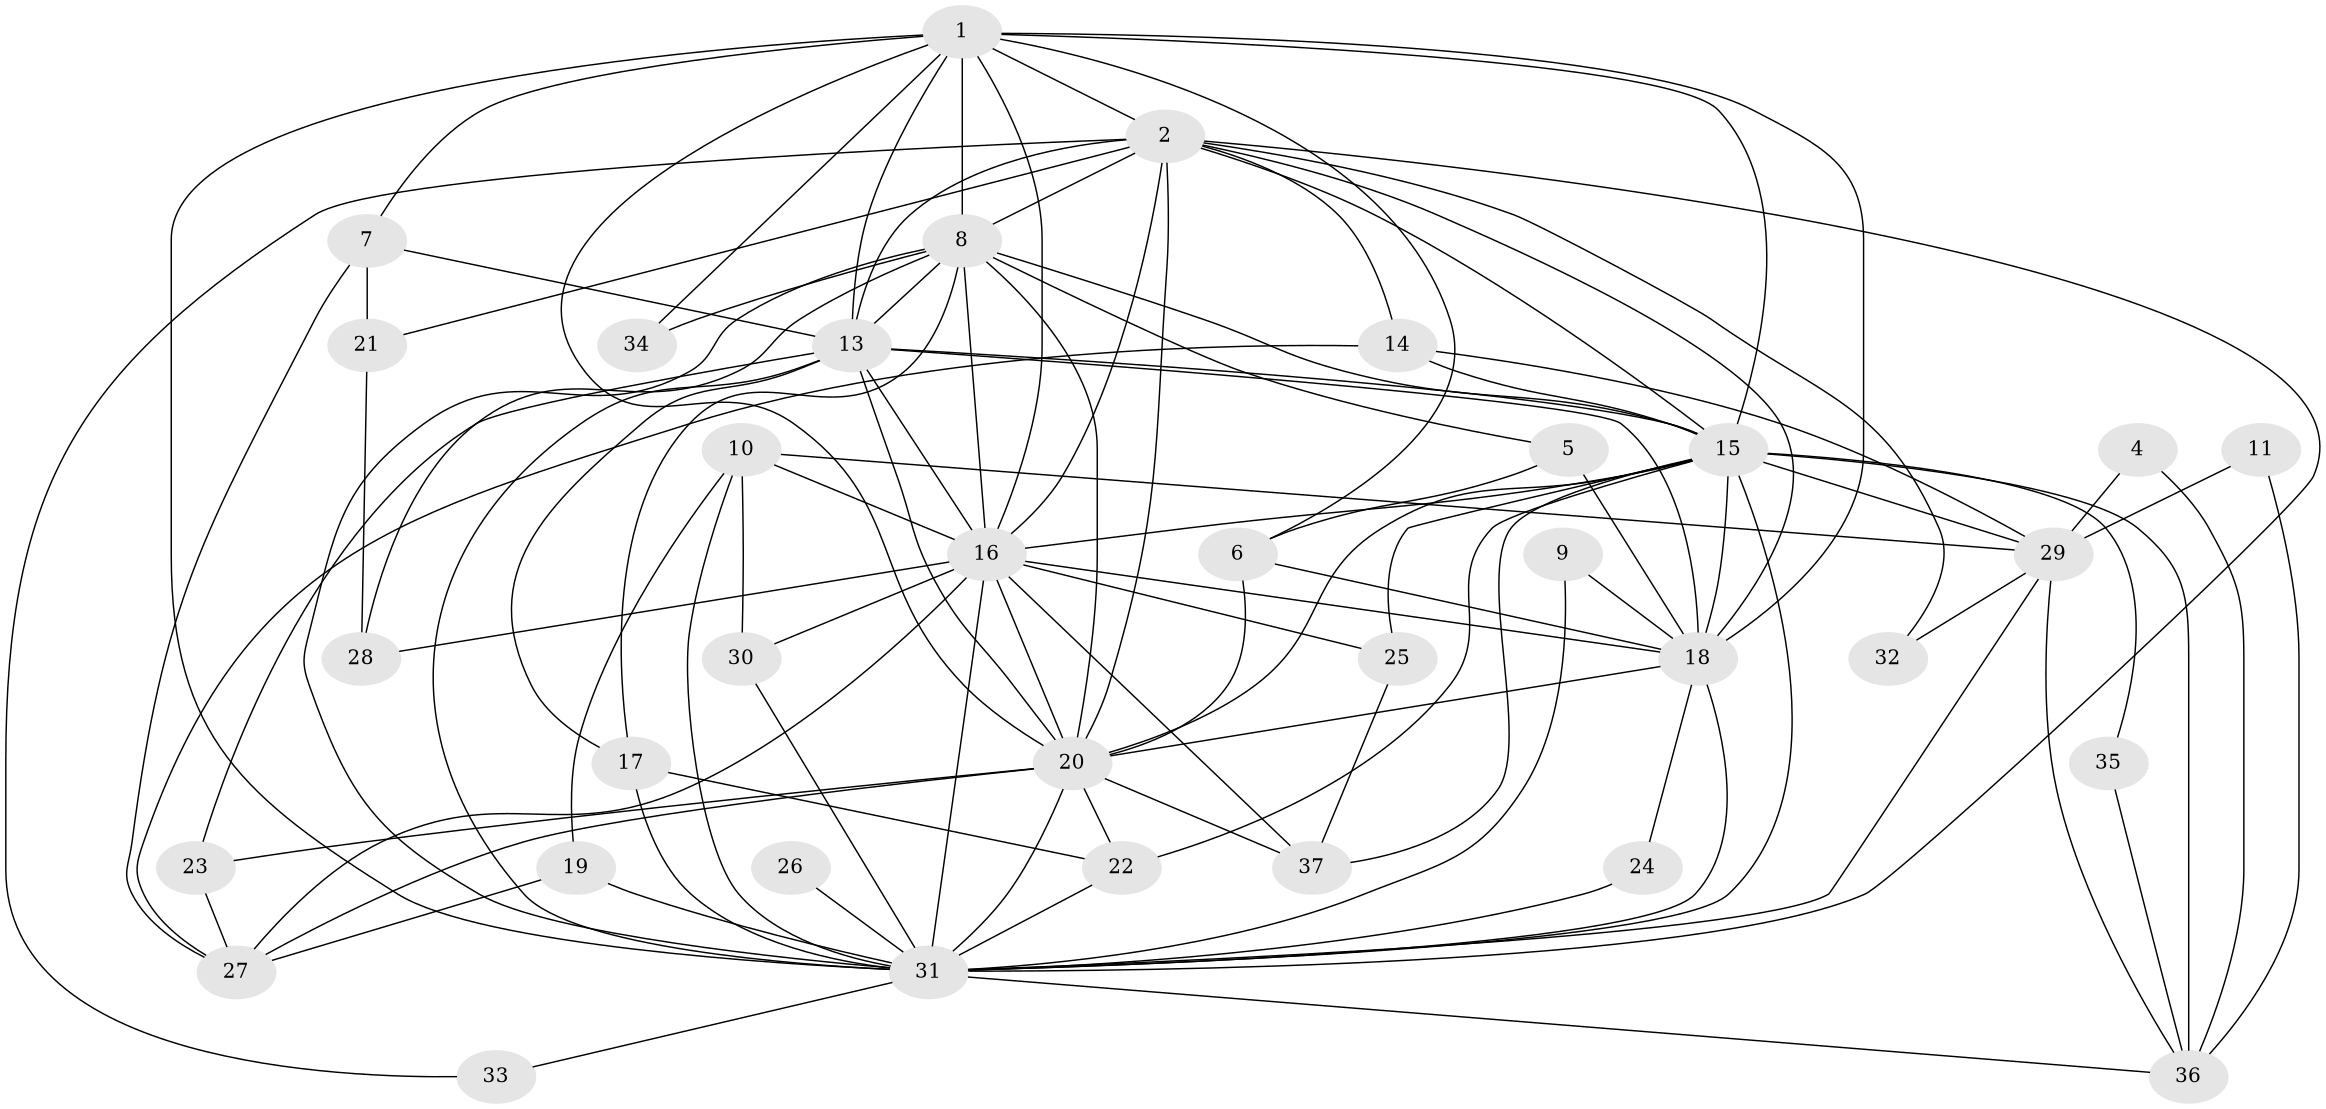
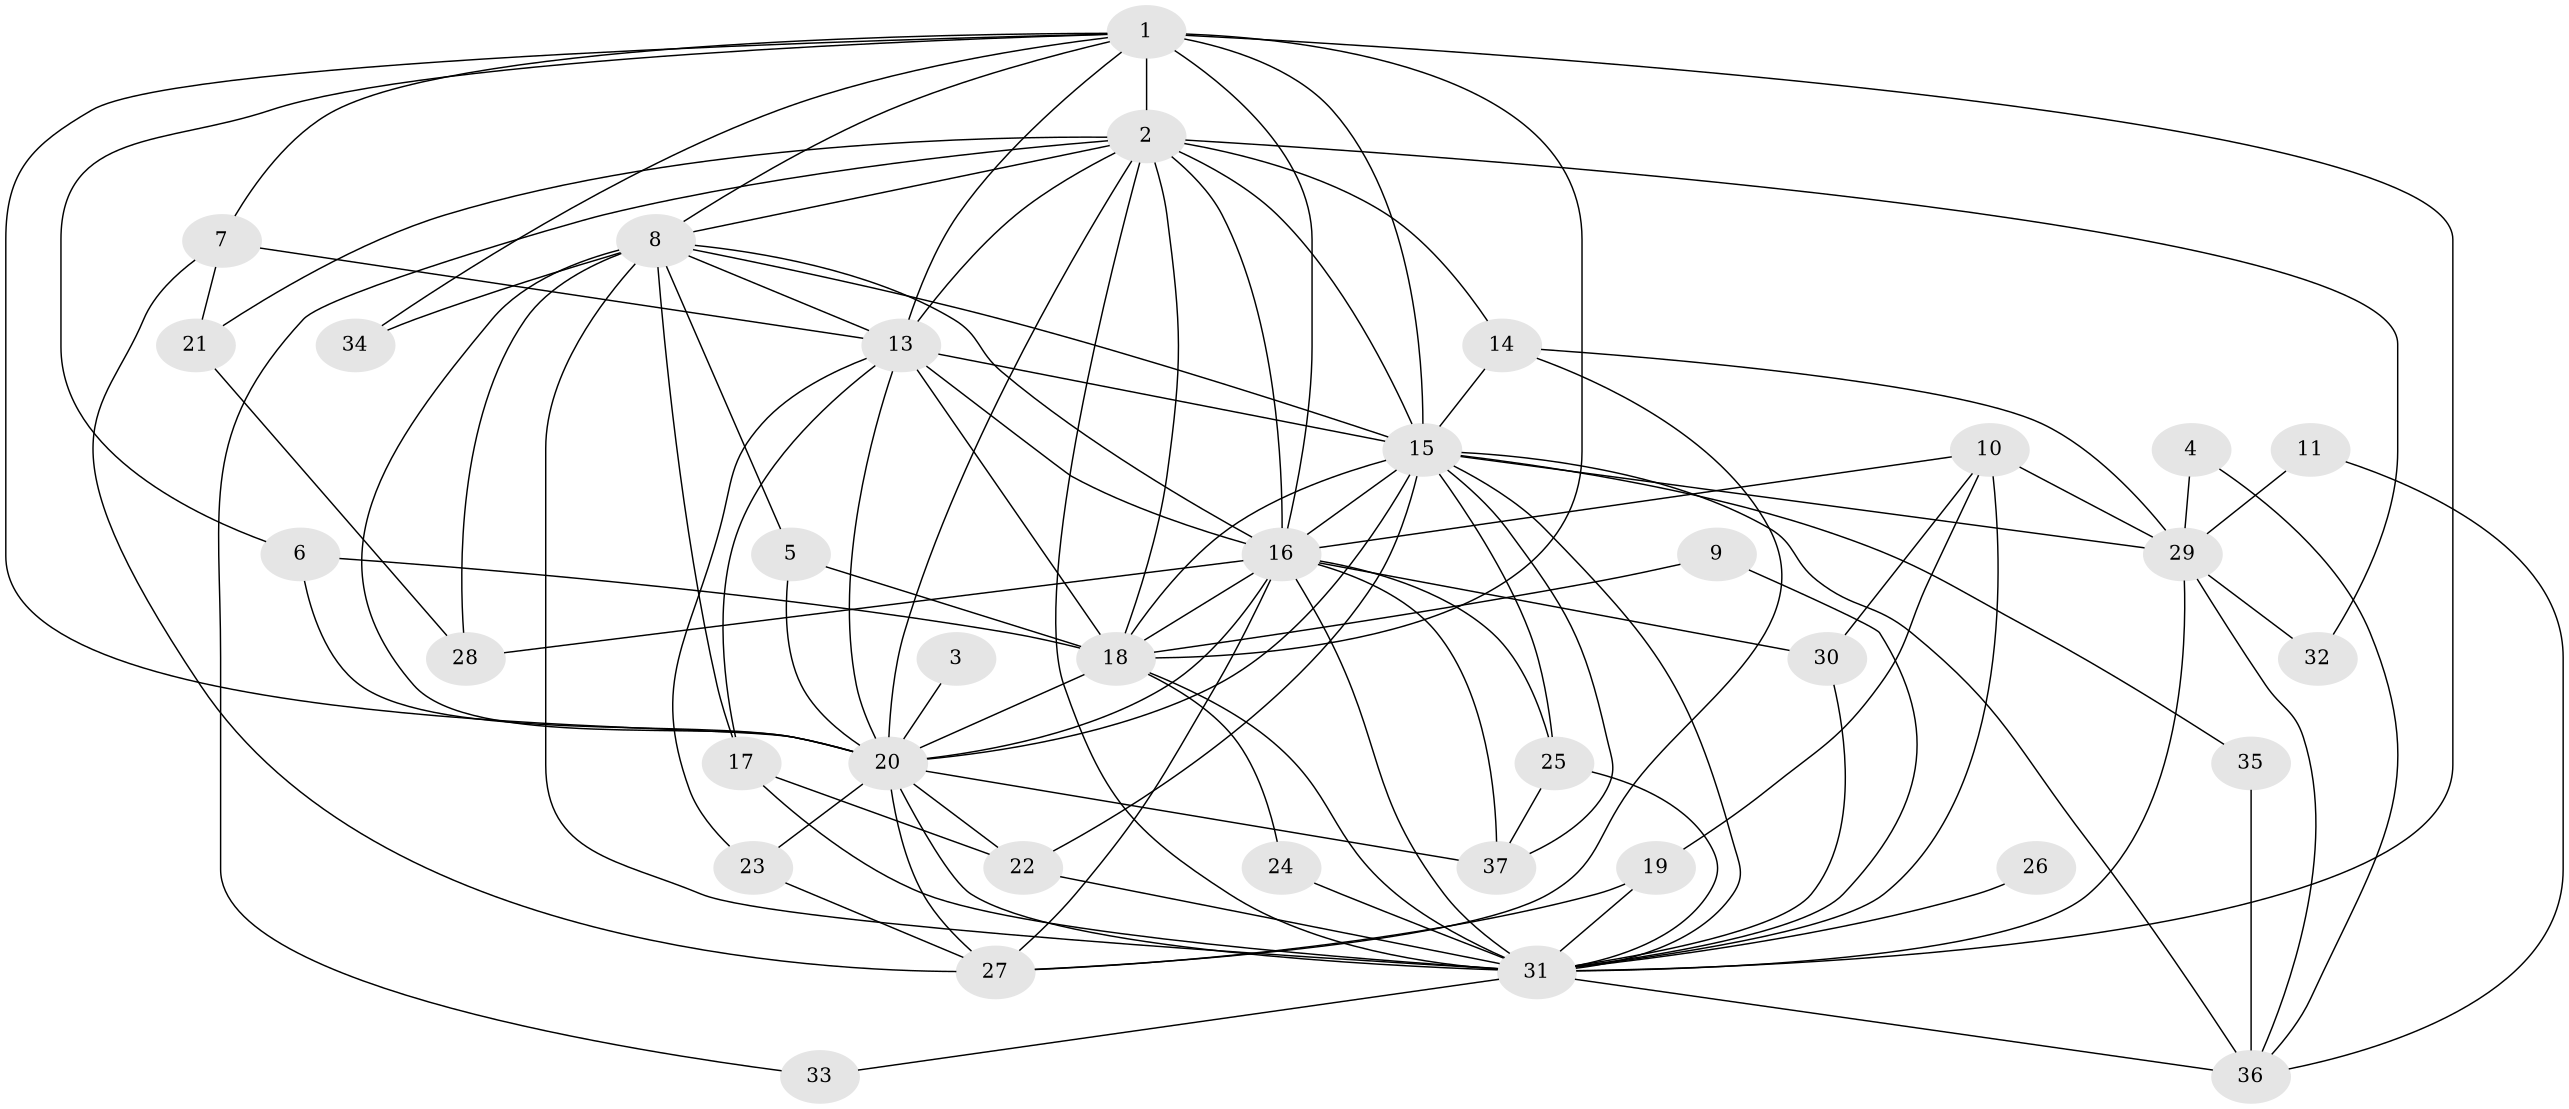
(1403, 502) -> (797, 675)
none -> (956, 659)
(435, 709) -> (1717, 876)
